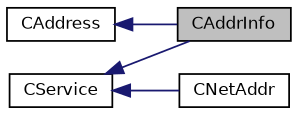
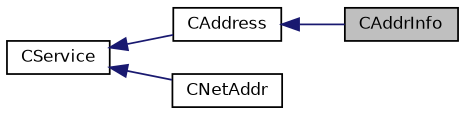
(156, 54) -> (150, 39)
